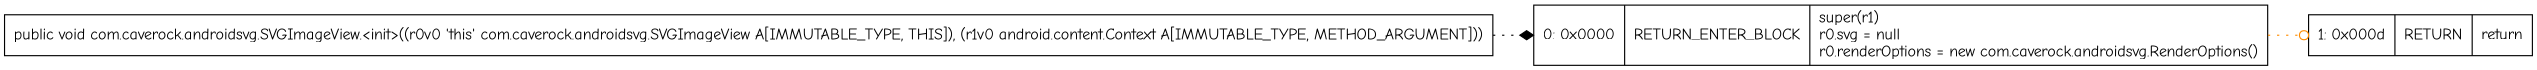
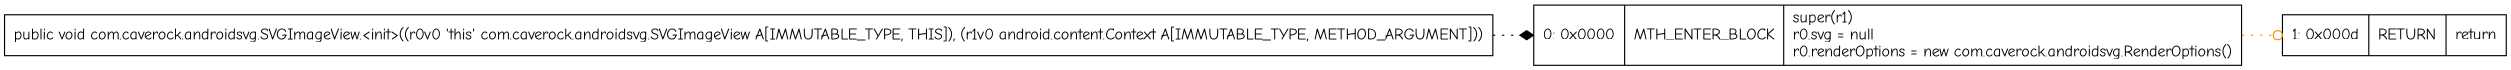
(1717, 35) -> (1704, 35)
